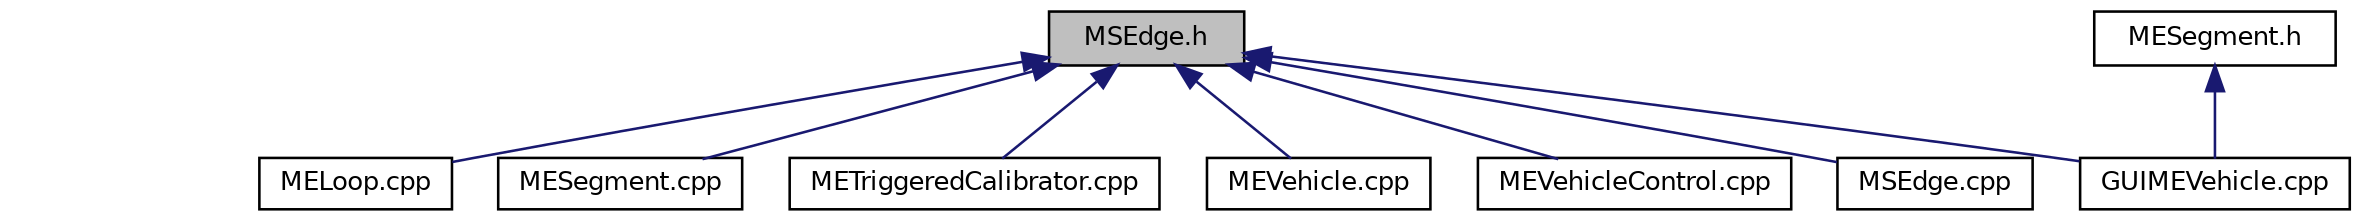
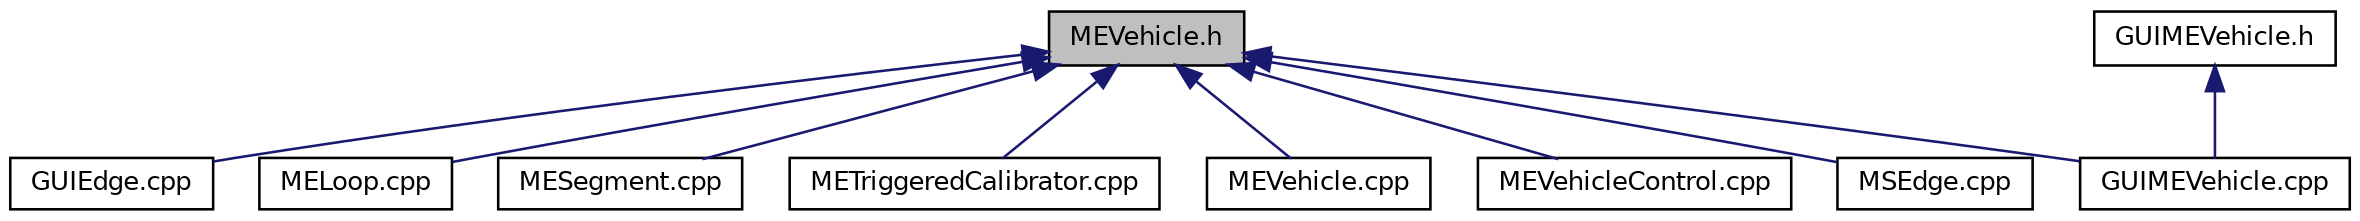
(1147, 39) -> (1147, 39)
(2215, 39) -> (2215, 39)
none -> (112, 184)
